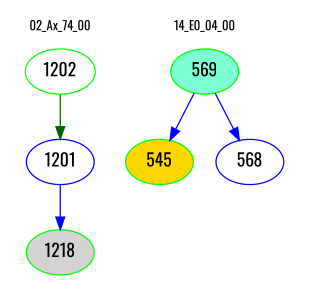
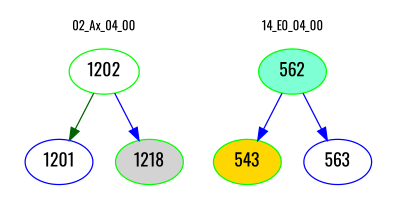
(60, 27) -> (104, 27)
(205, 72) -> (293, 72)
(159, 162) -> (247, 162)
(250, 162) -> (338, 162)
(60, 201) -> (124, 111)
